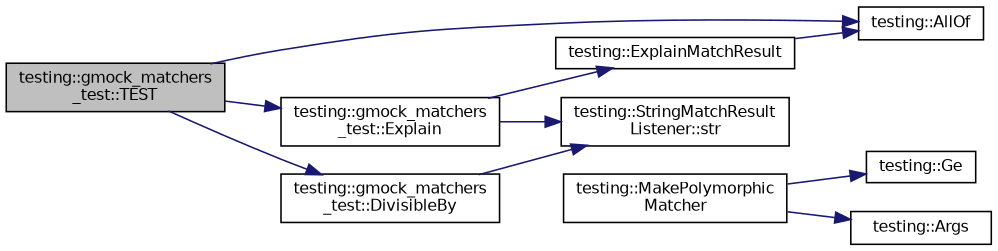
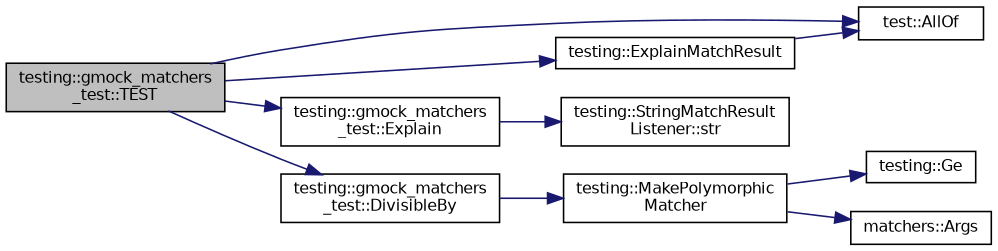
(921, 23) -> (921, 23)
(543, 85) -> (382, 71)
(525, 162) -> (523, 198)
(921, 228) -> (921, 228)
